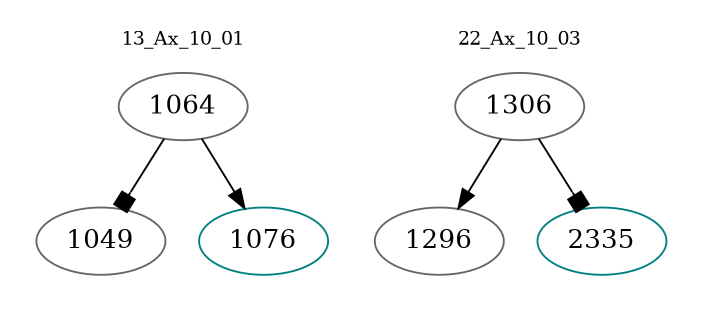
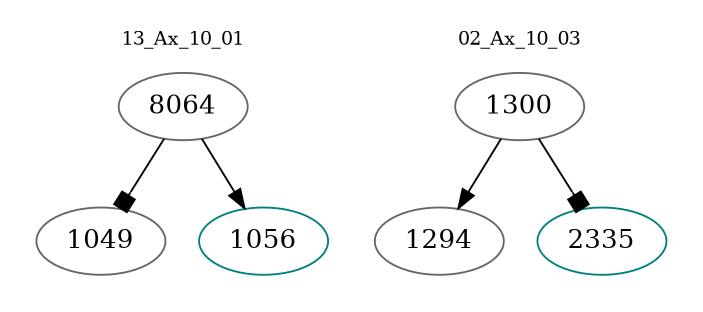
(520, 40) -> (520, 40)
(183, 107) -> (183, 107)
(520, 107) -> (520, 107)
(264, 241) -> (264, 241)
(439, 241) -> (439, 241)
